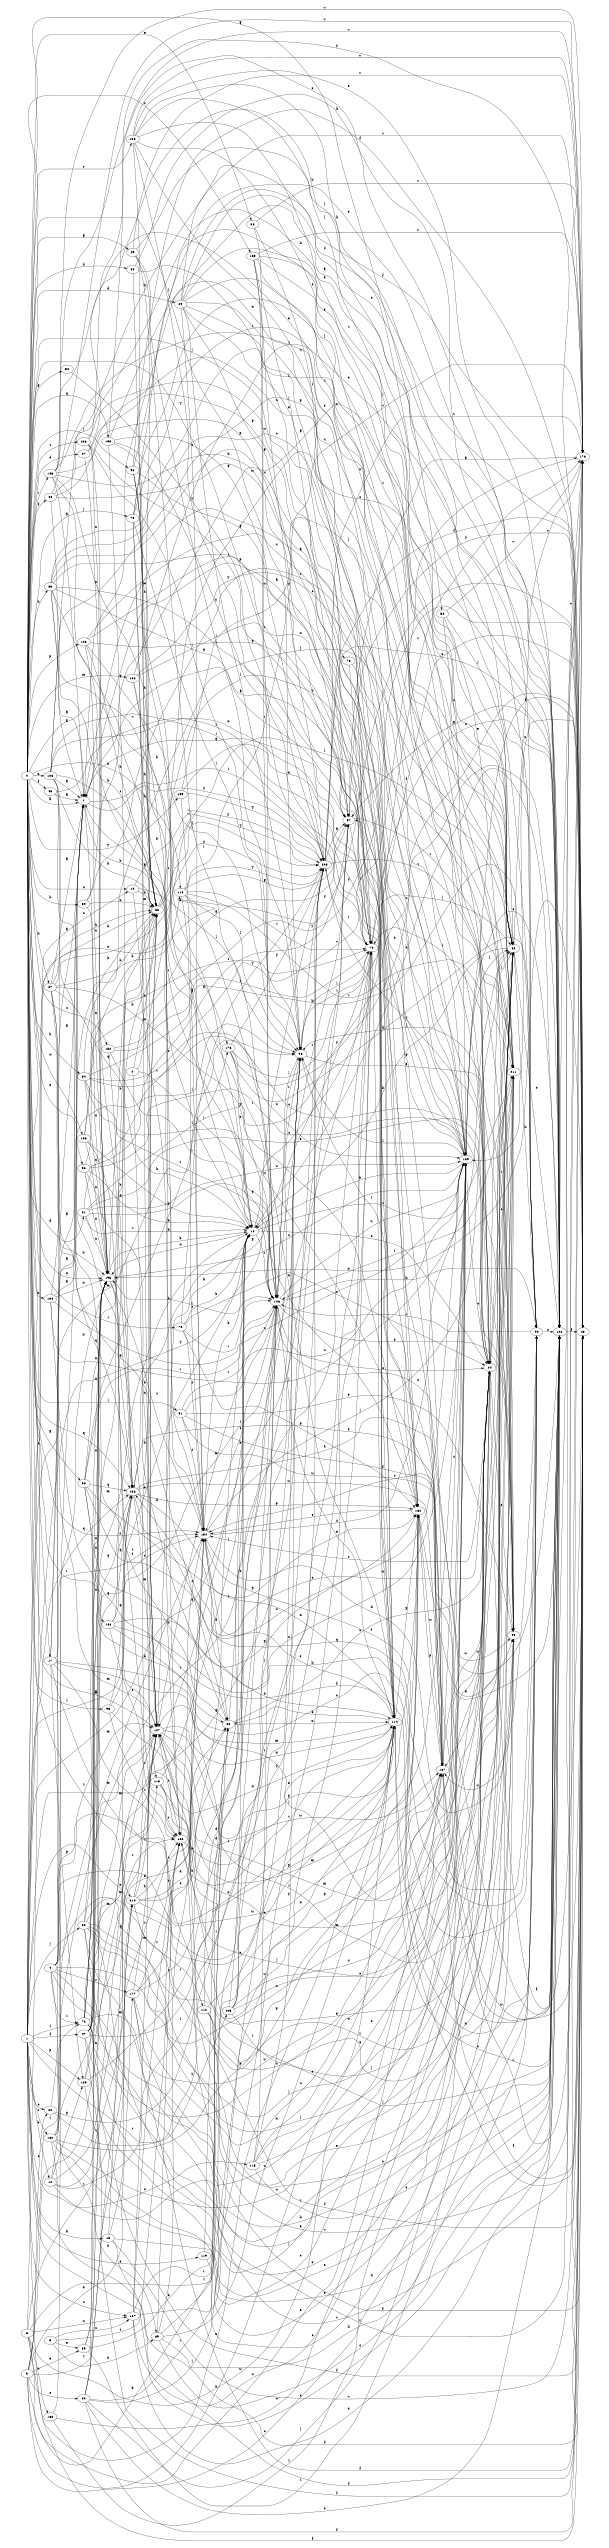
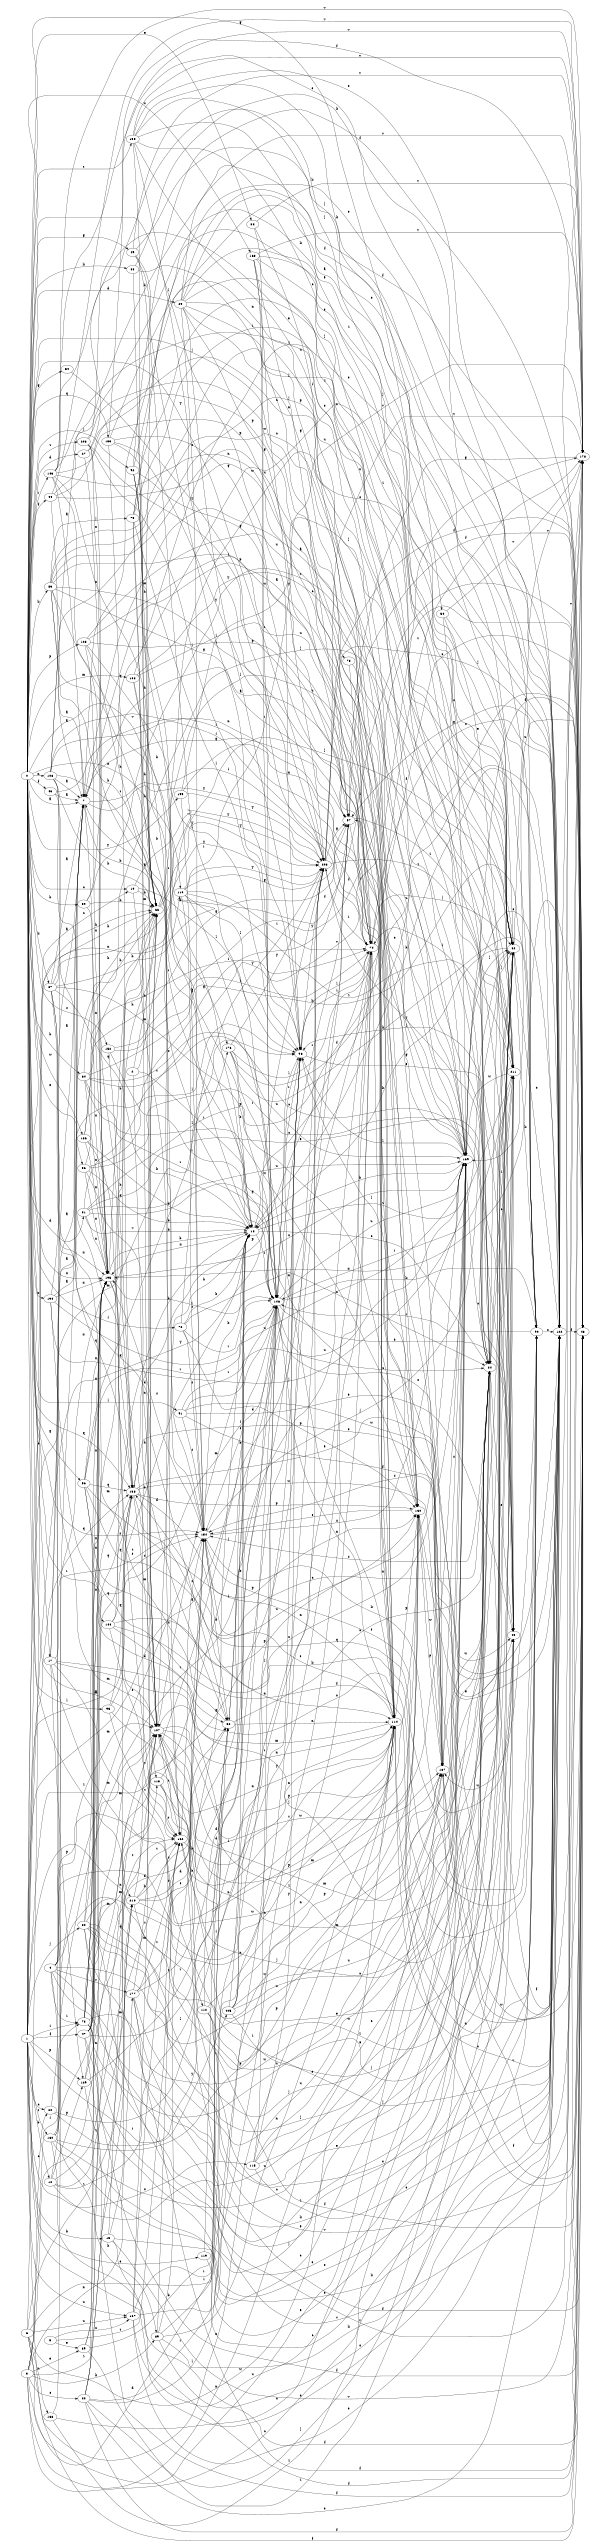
(37, 602) -> (61, 526)
(494, 1458) -> (472, 1104)
(420, 1484) -> (445, 1585)
(311, 1714) -> (245, 1490)
(145, 1853) -> (149, 1864)
(100, 2363) -> (97, 2377)
